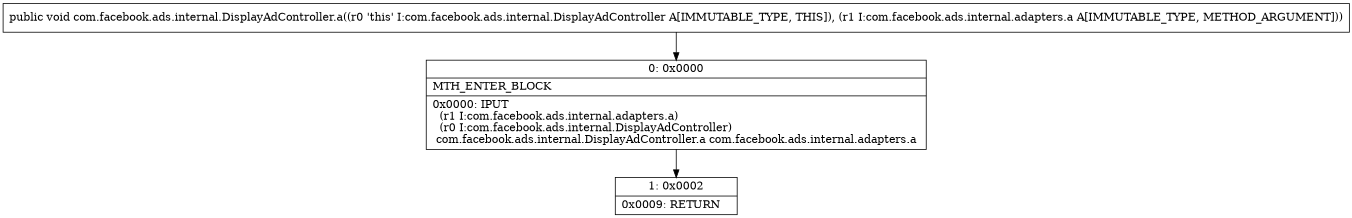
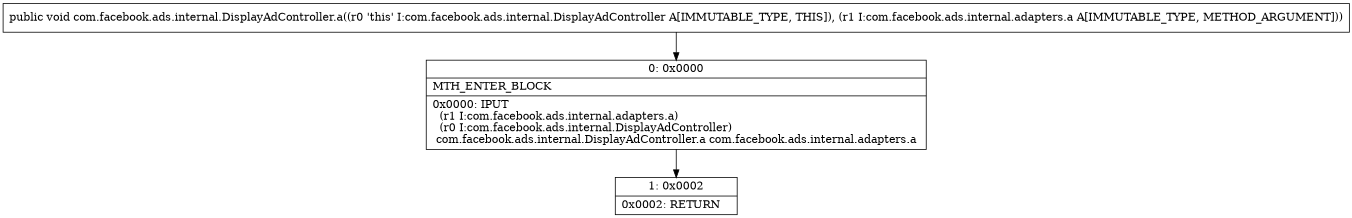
(676, 205) -> (676, 205)
